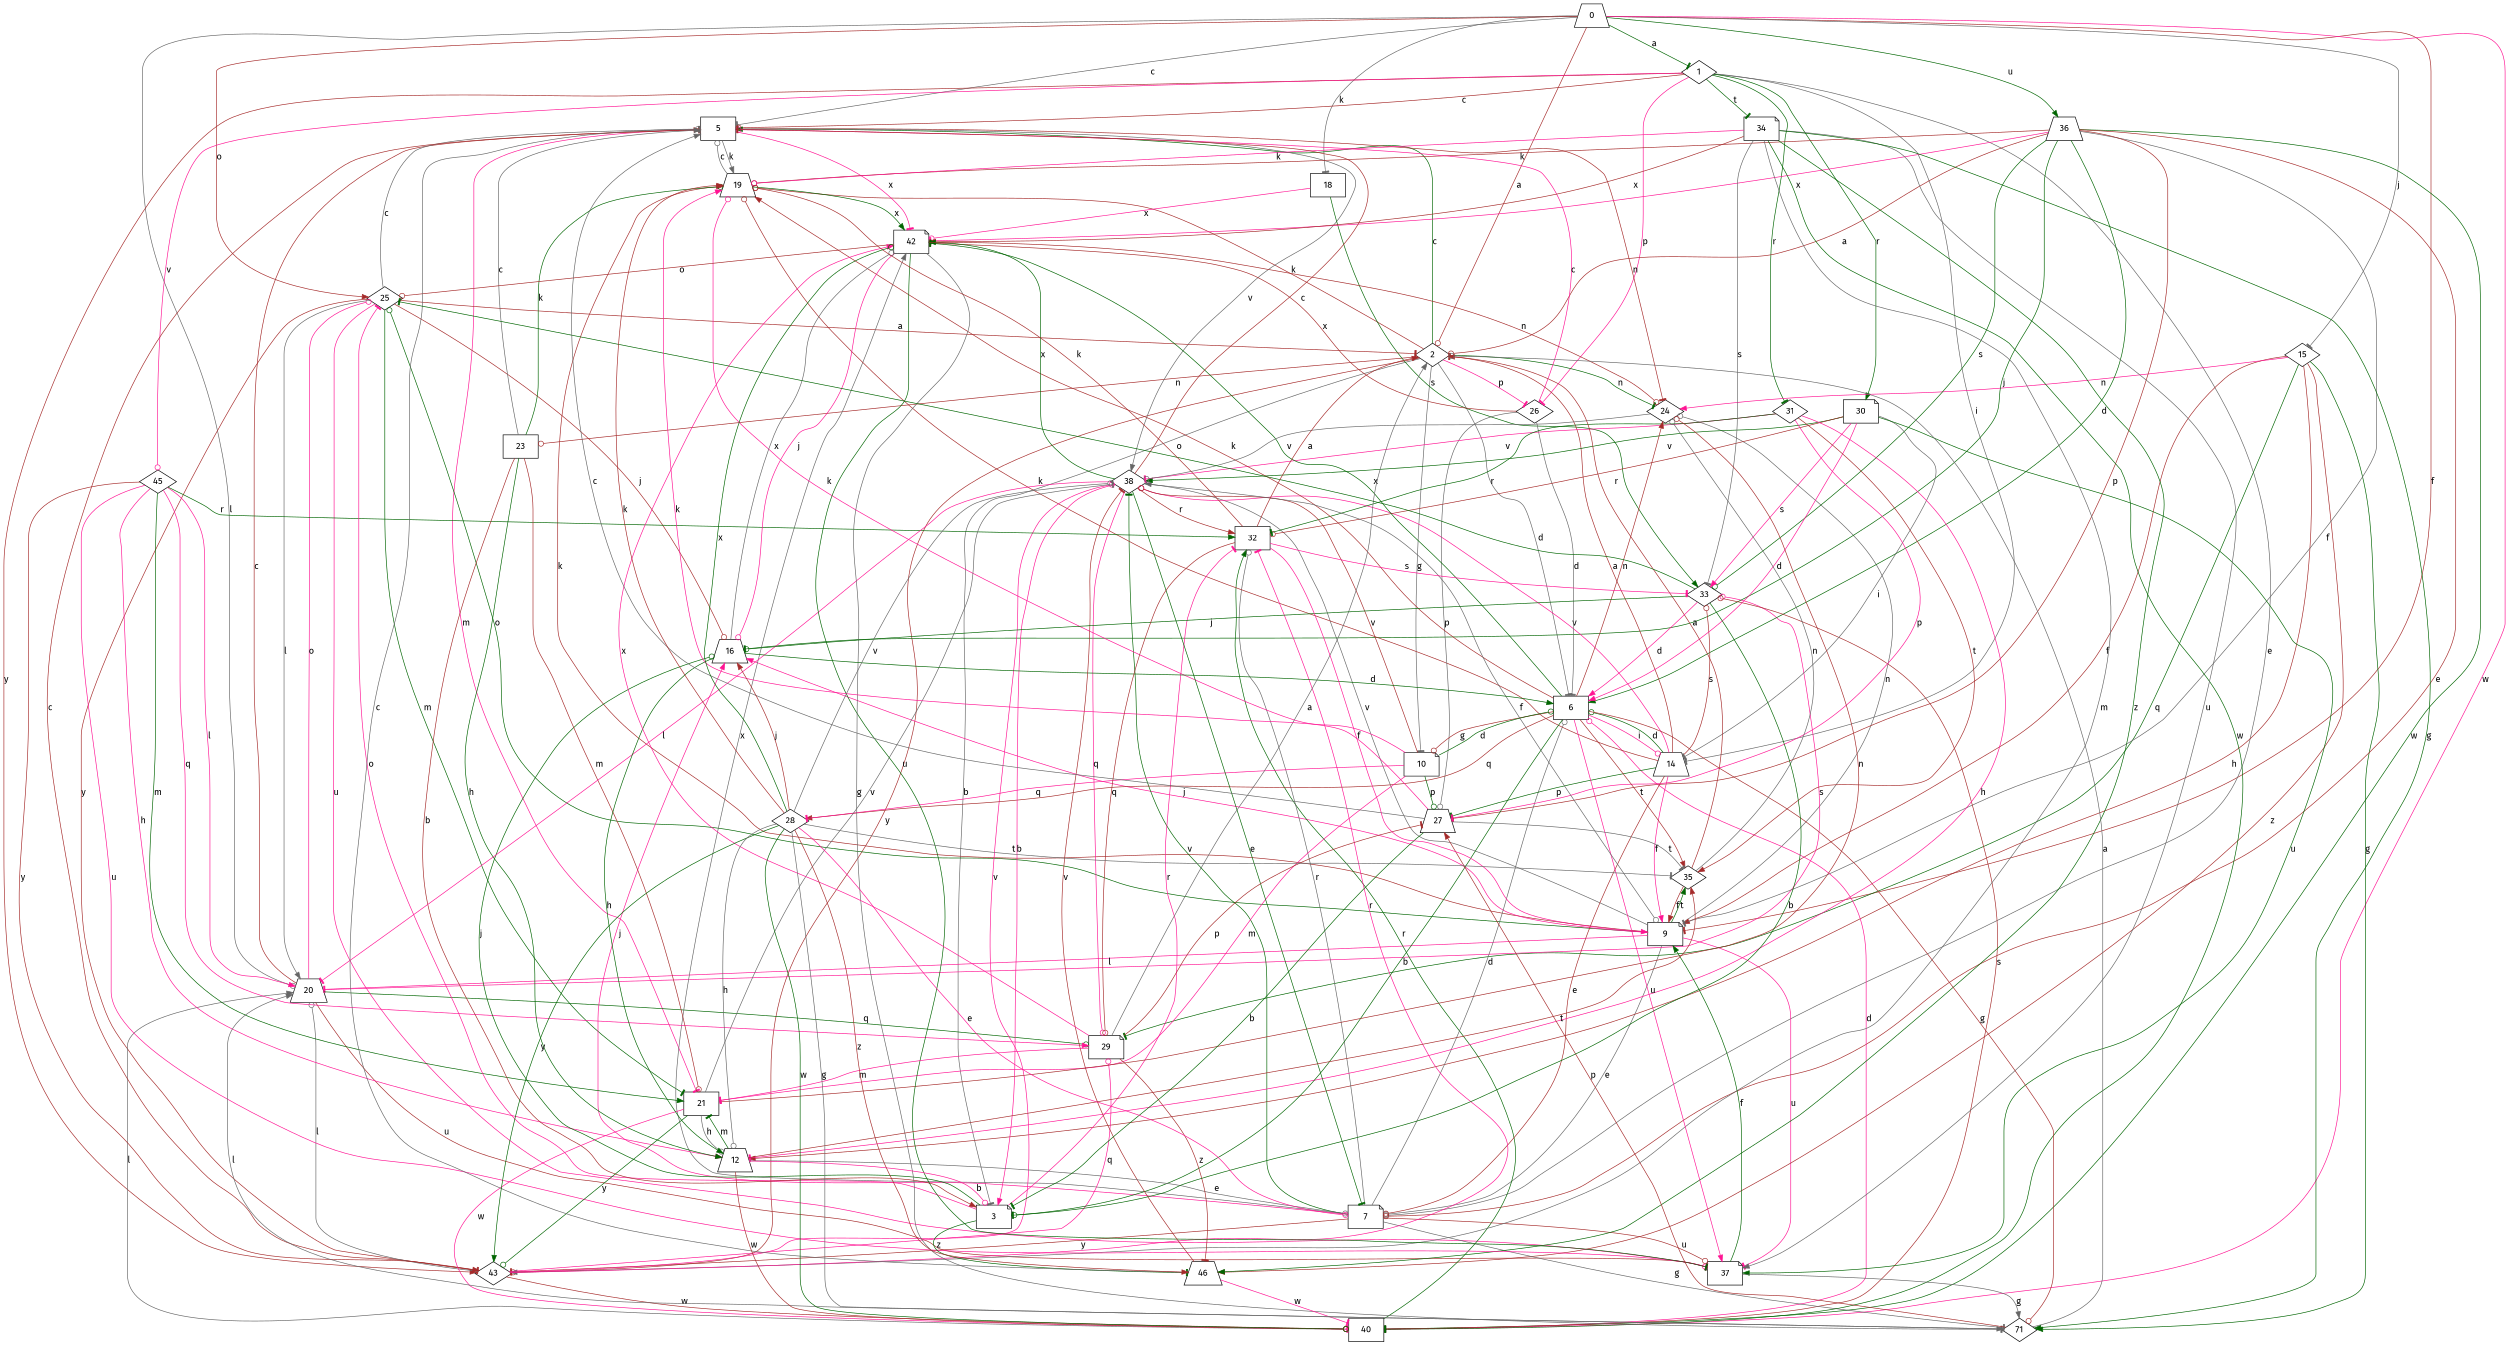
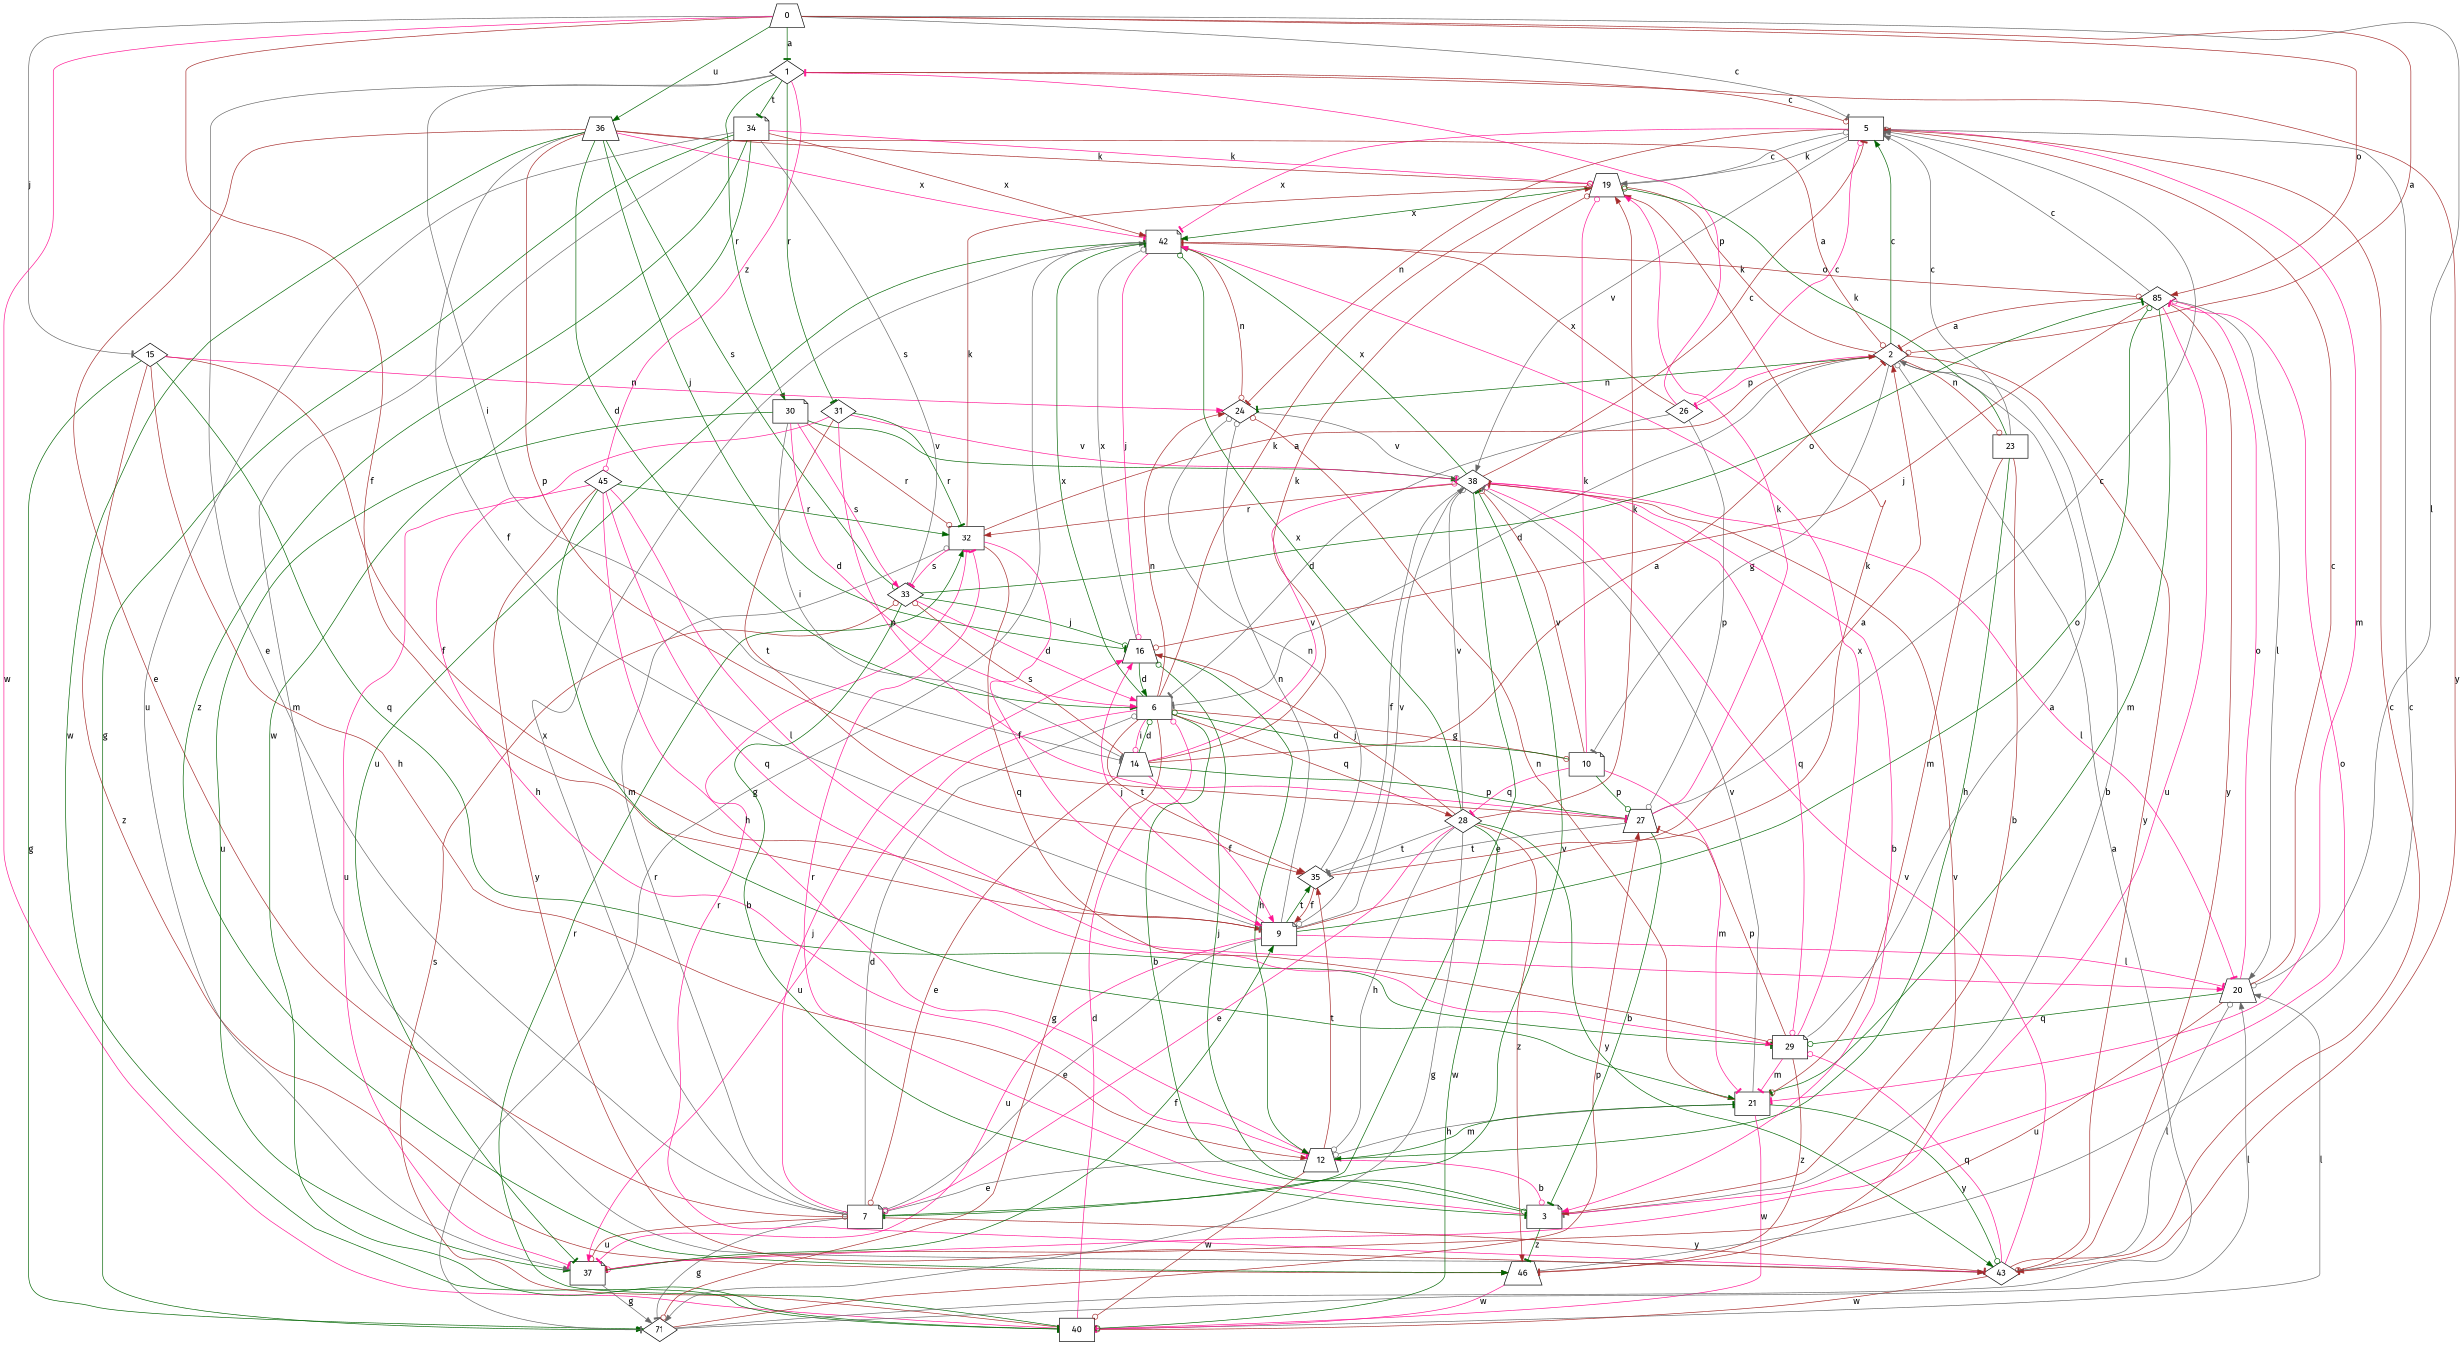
(1328, 185) -> none
(1641, 244) -> (1372, 118)
(169, 270) -> (747, 270)
(385, 298) -> (2157, 298)
(1239, 963) -> none
